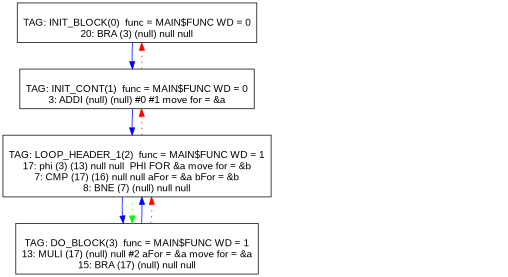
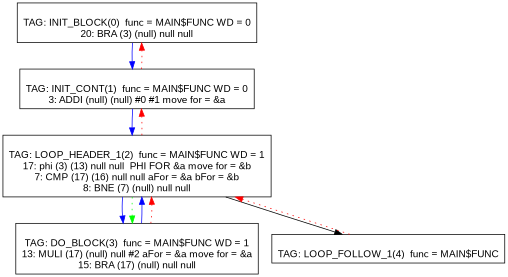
none -> (388, 249)
